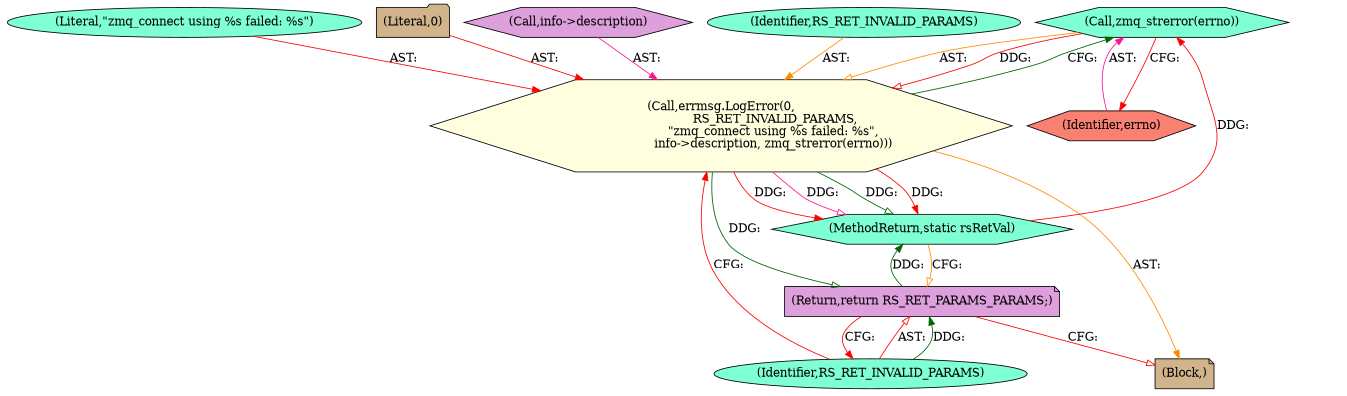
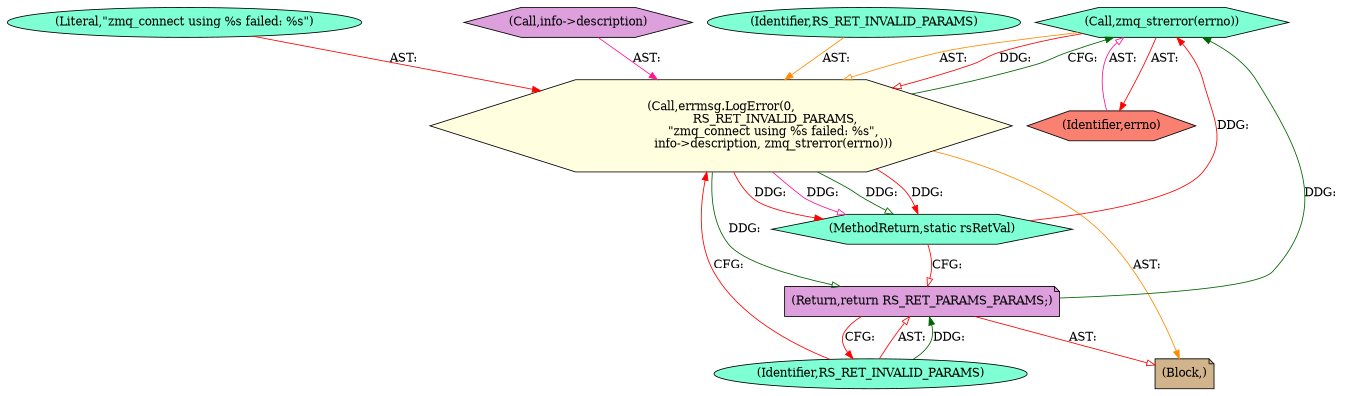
(413, 22) -> none
(1167, 59) -> (1167, 59)
(1102, 75) -> (1102, 75)
(931, 261) -> (931, 261)
(891, 269) -> (1290, 249)
(1085, 338) -> (1085, 338)
